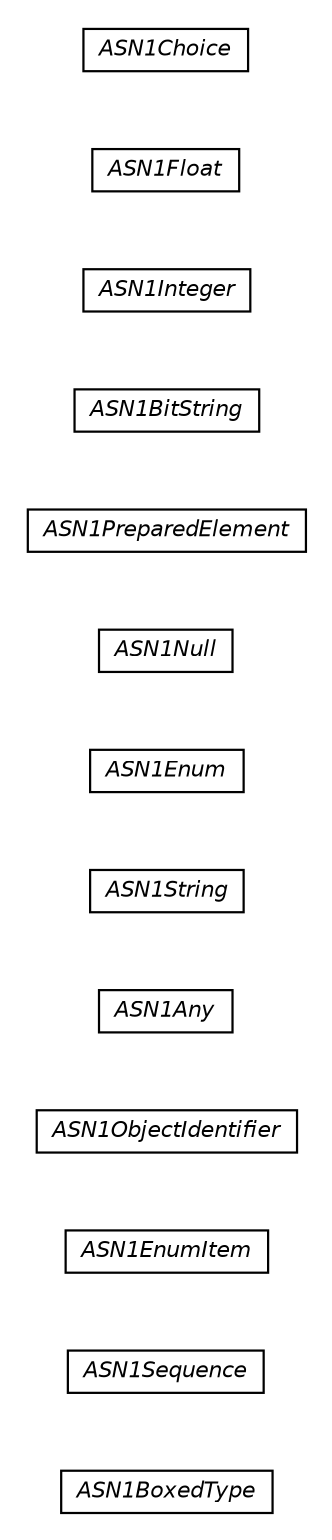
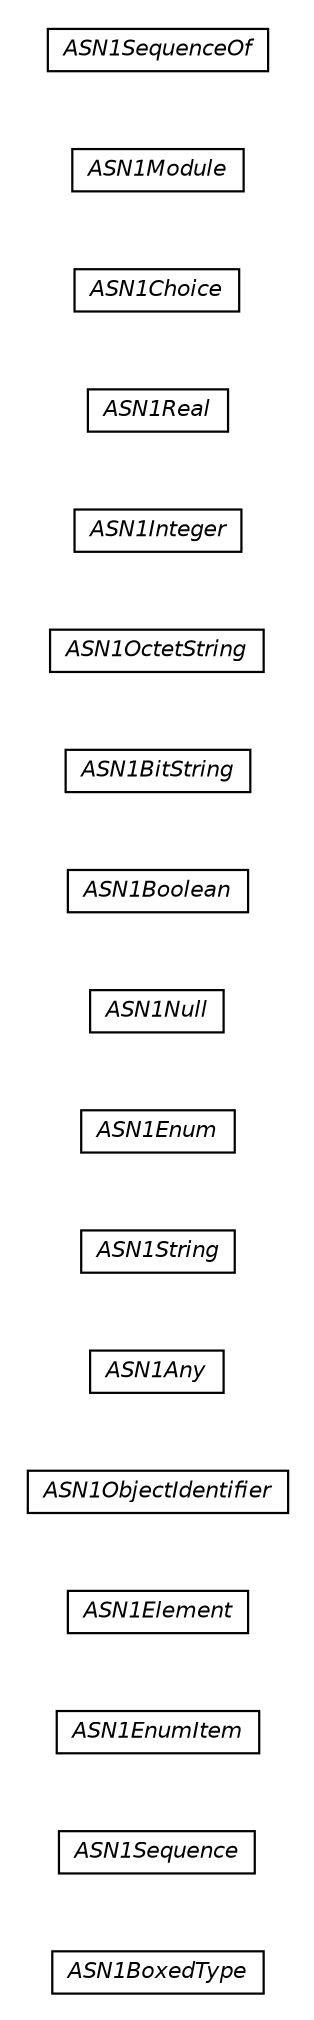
none -> (157, 49)
none -> (157, 169)
(166, 169) -> none
none -> (157, 409)
(166, 530) -> none
none -> (157, 650)
none -> (157, 890)
none -> (157, 1611)
